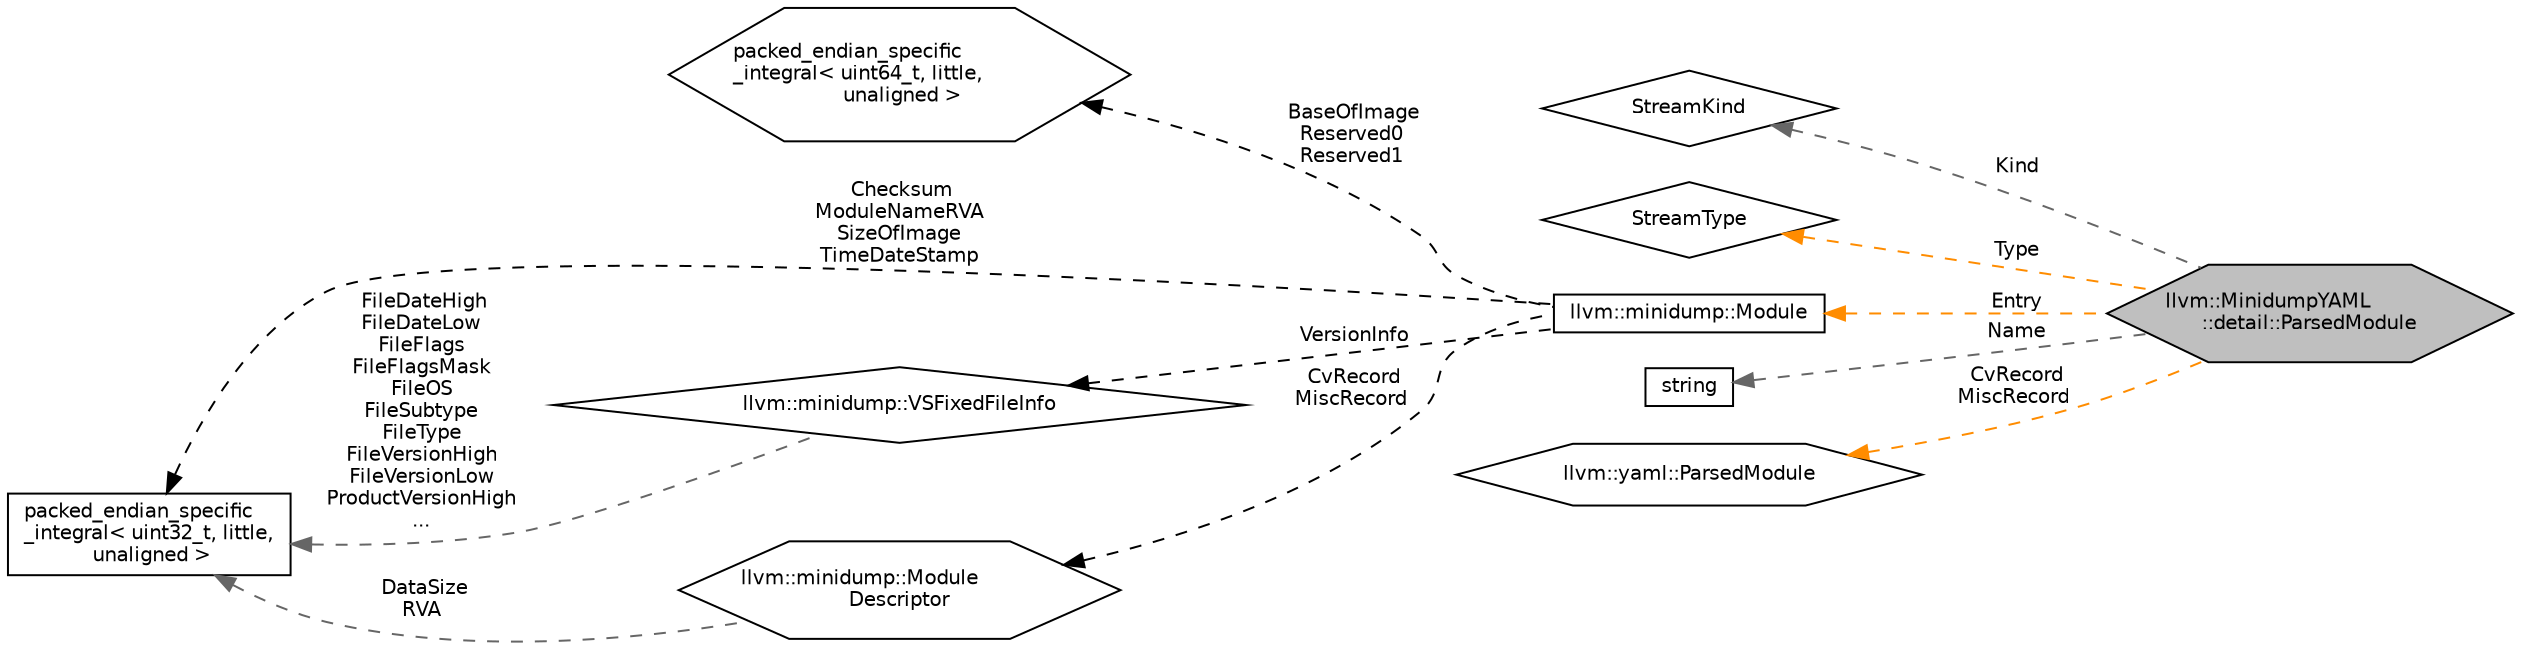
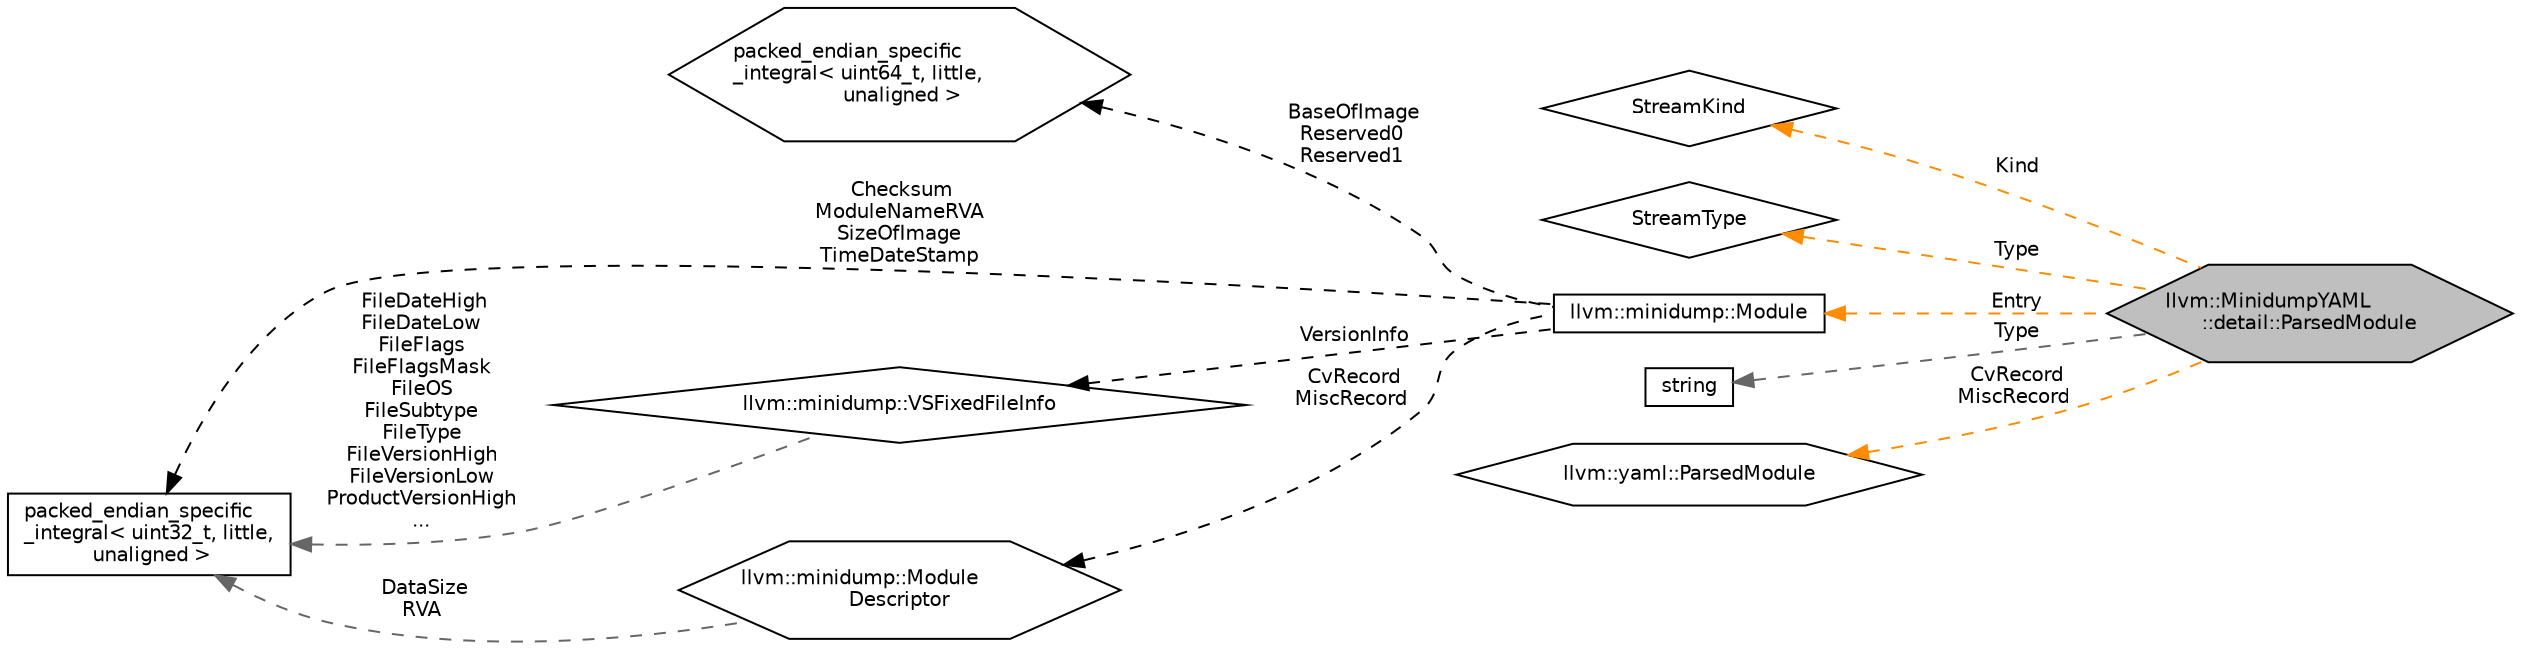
(1999, 190) -> (1999, 190)
(2014, 332) -> (2014, 332)
